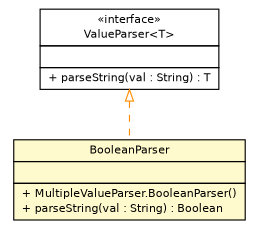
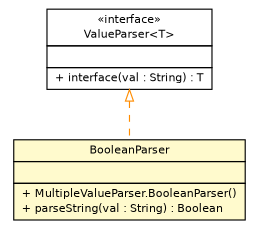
(129, 78) -> (129, 78)
